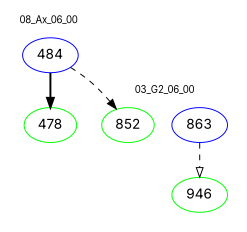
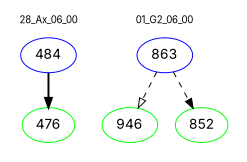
(49, 21) -> (49, 21)
(100, 91) -> (181, 86)
(165, 91) -> (165, 21)
(50, 125) -> (48, 125)
